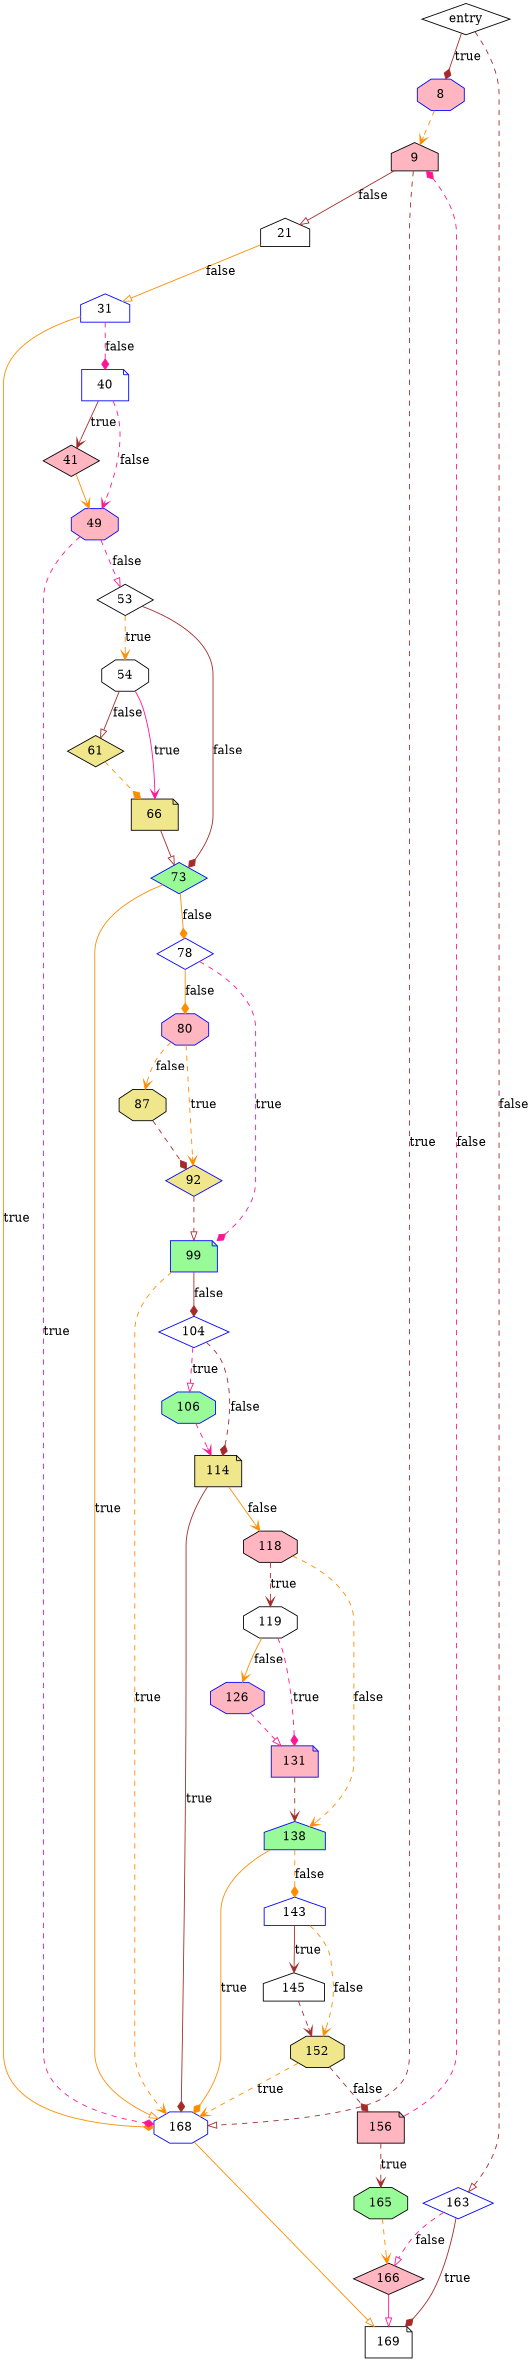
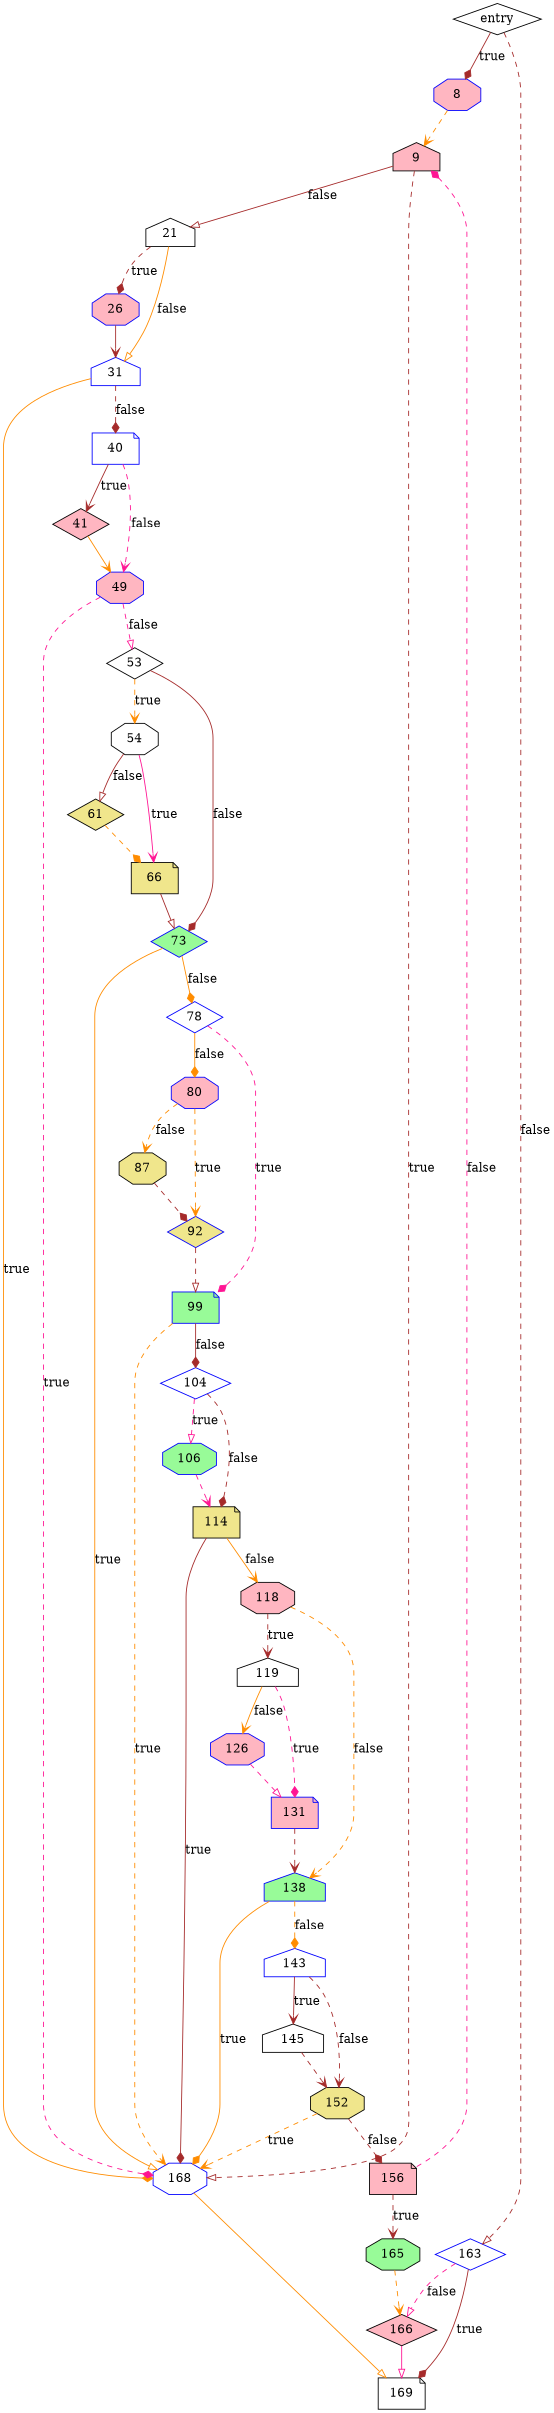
none -> (116, 310)
(105, 341) -> (116, 404)
(270, 1622) -> (268, 1674)
(332, 1974) -> (335, 2024)
